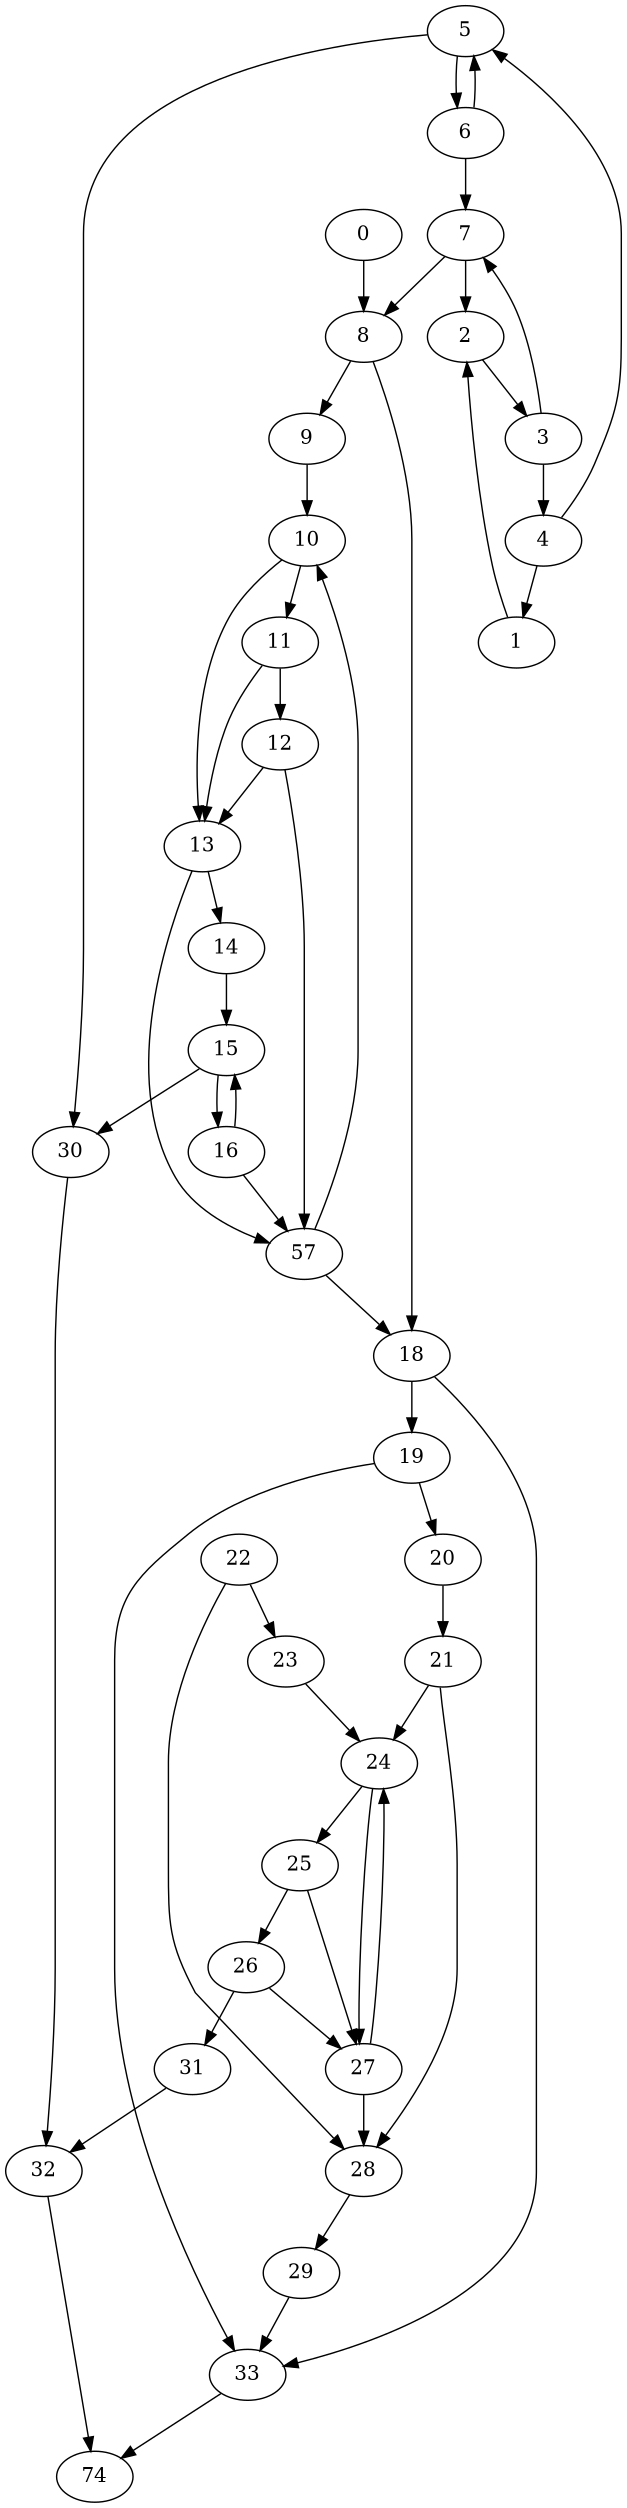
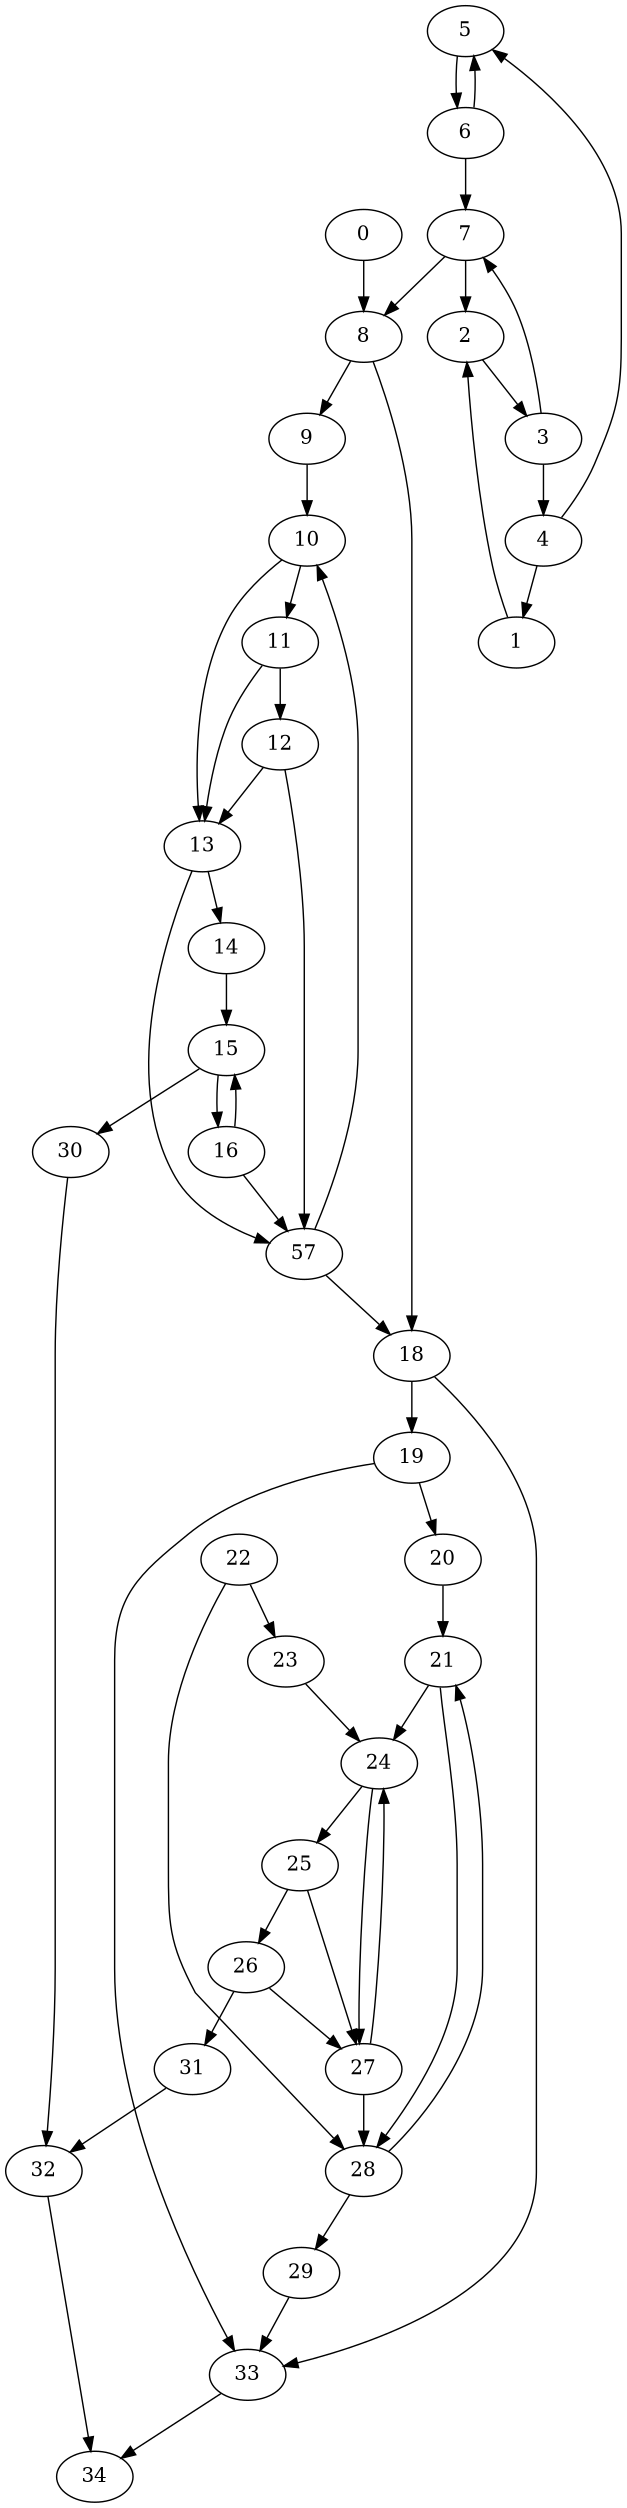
(84, 457) -> none
none -> (483, 1938)
(95, 2477) -> (95, 2477)
